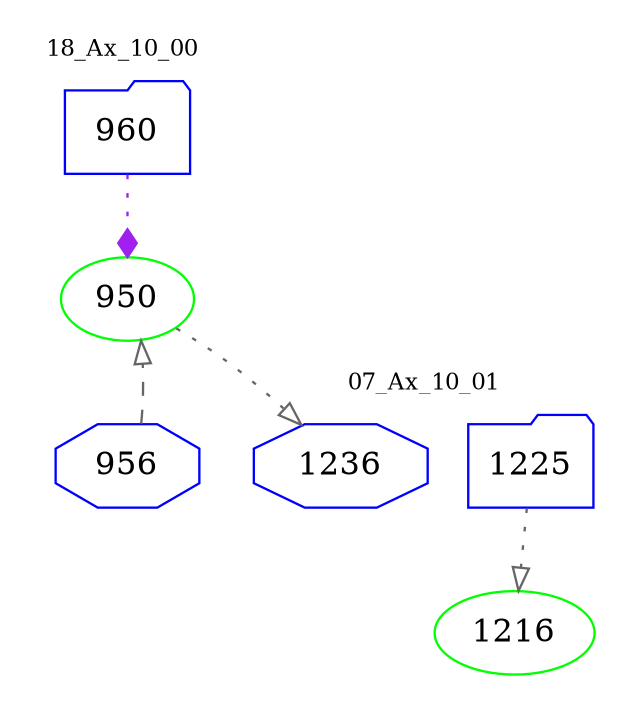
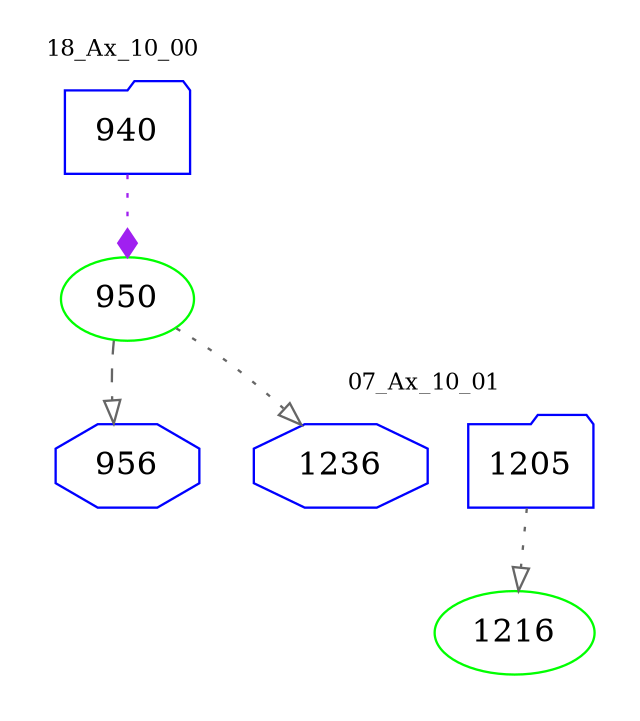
(127, 132) -> (127, 132)
(143, 394) -> (112, 370)
(531, 466) -> (531, 466)
